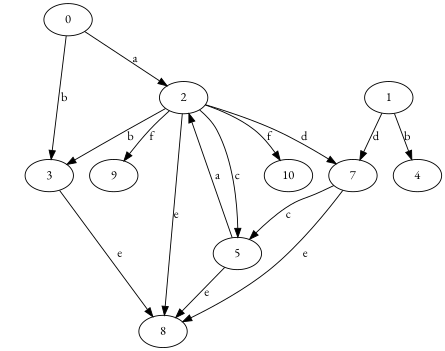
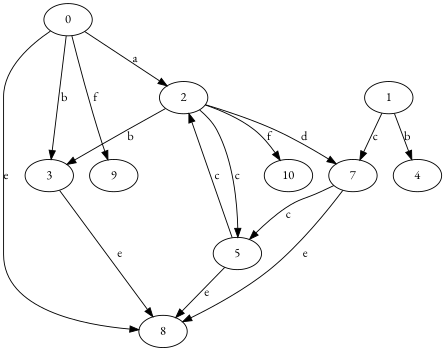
(148, 131) -> (87, 94)
(376, 137) -> (376, 137)
(218, 176) -> (218, 176)
(174, 210) -> (4, 214)
